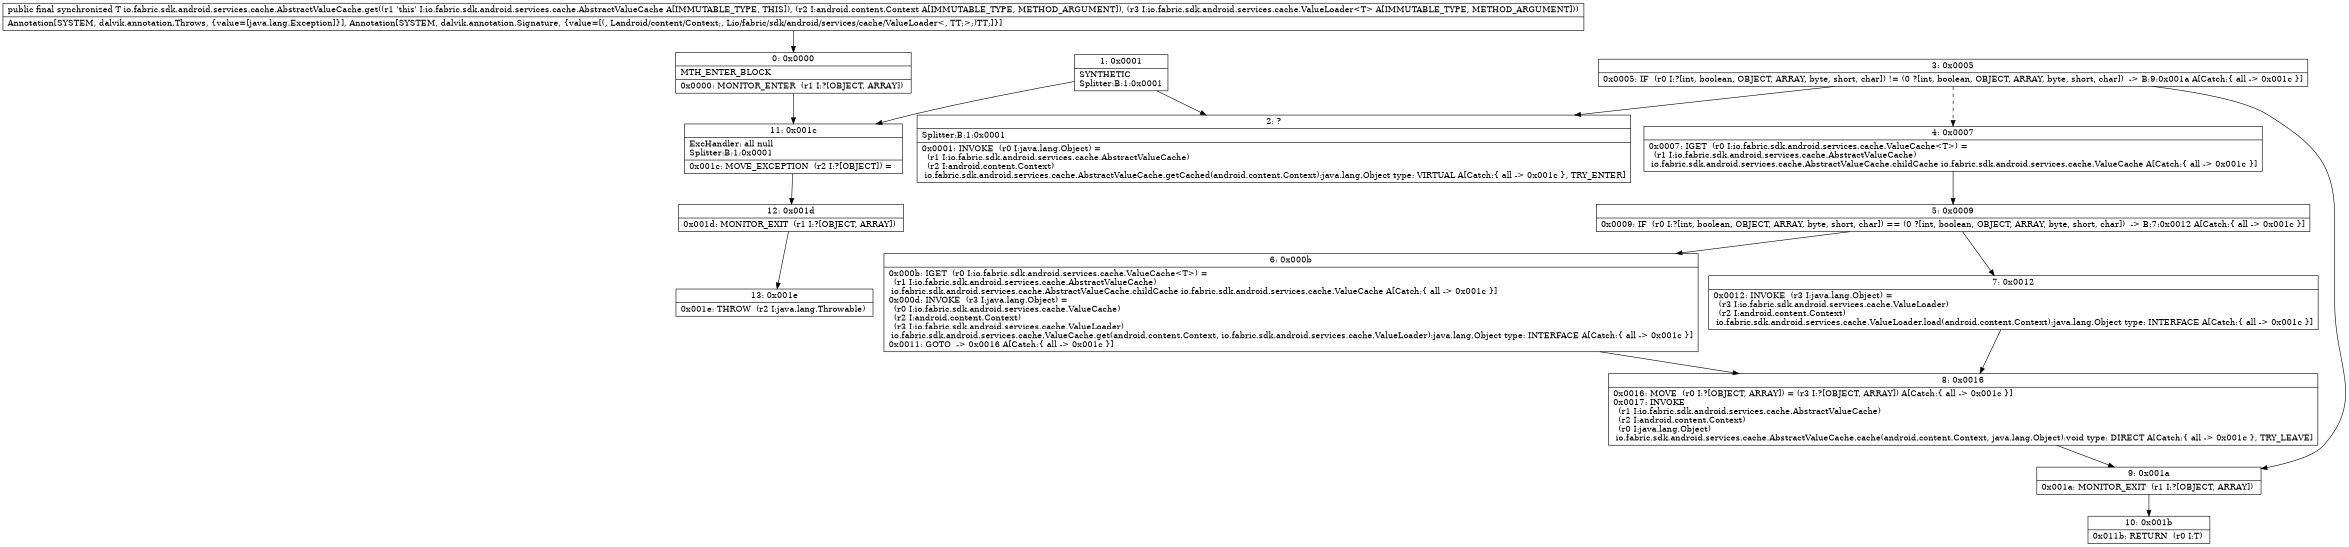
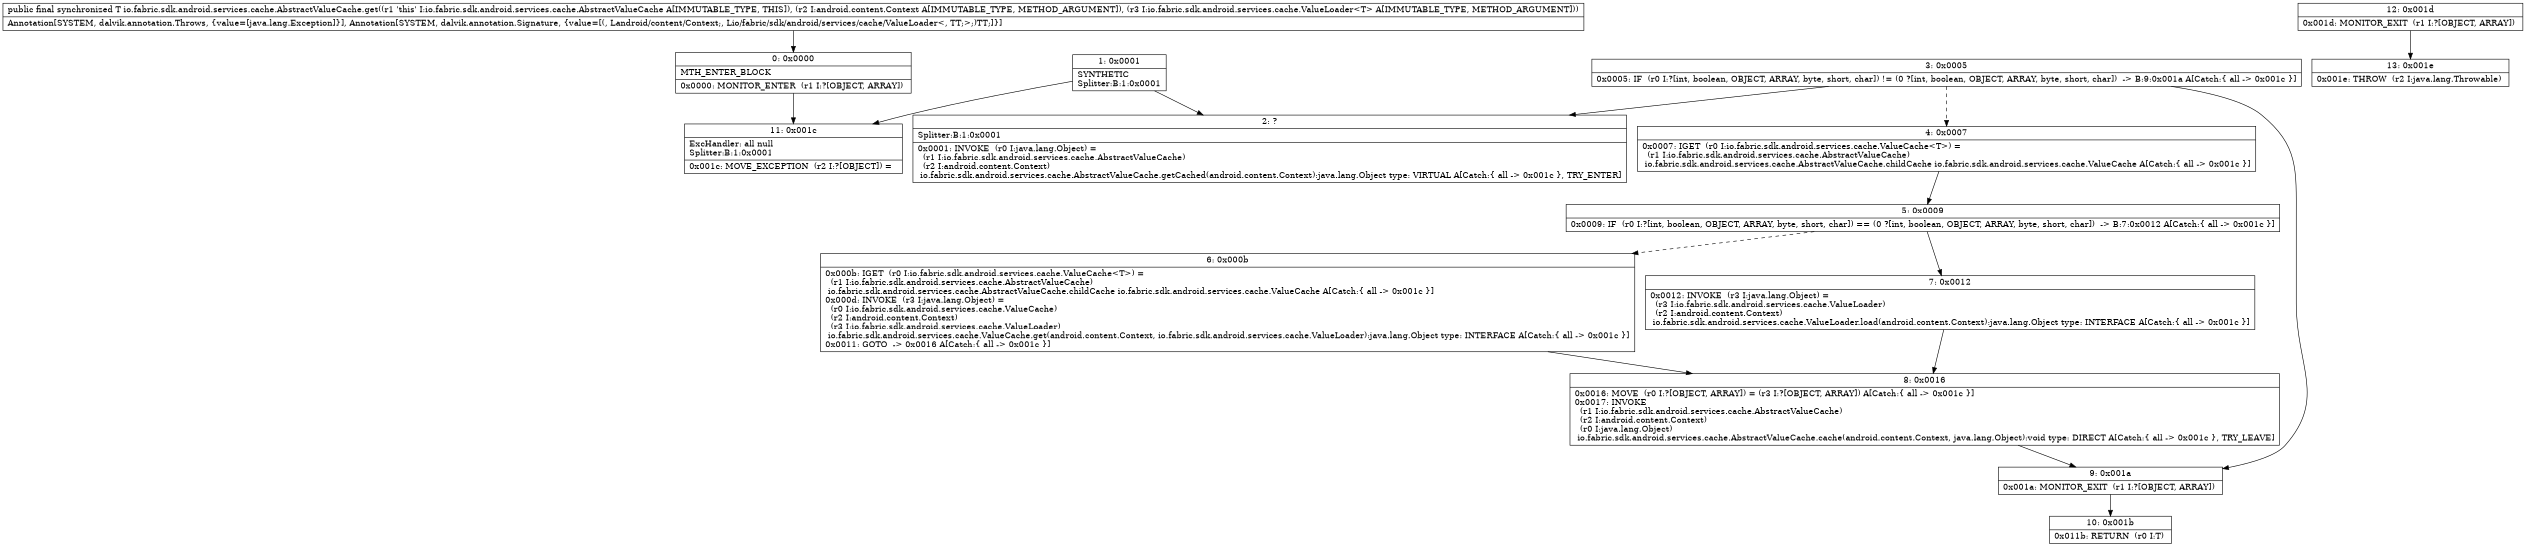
(792, 186) -> none
(1766, 242) -> (1726, 242)
